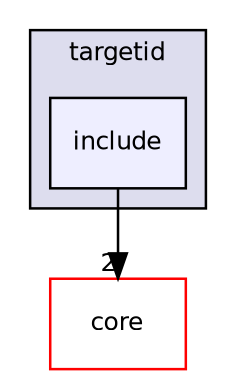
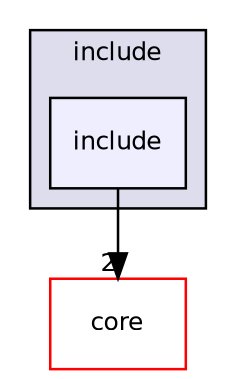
(118, 54) -> (118, 54)
